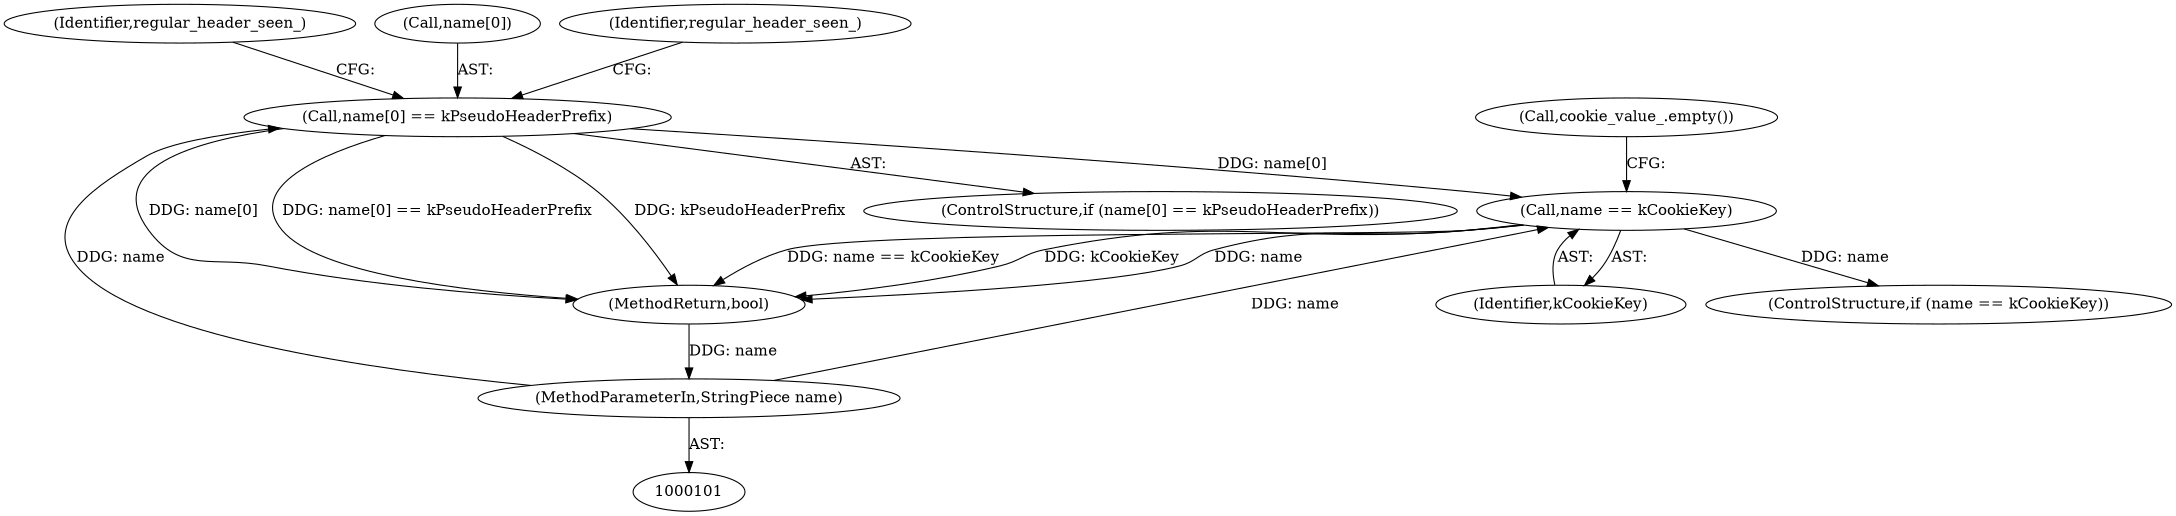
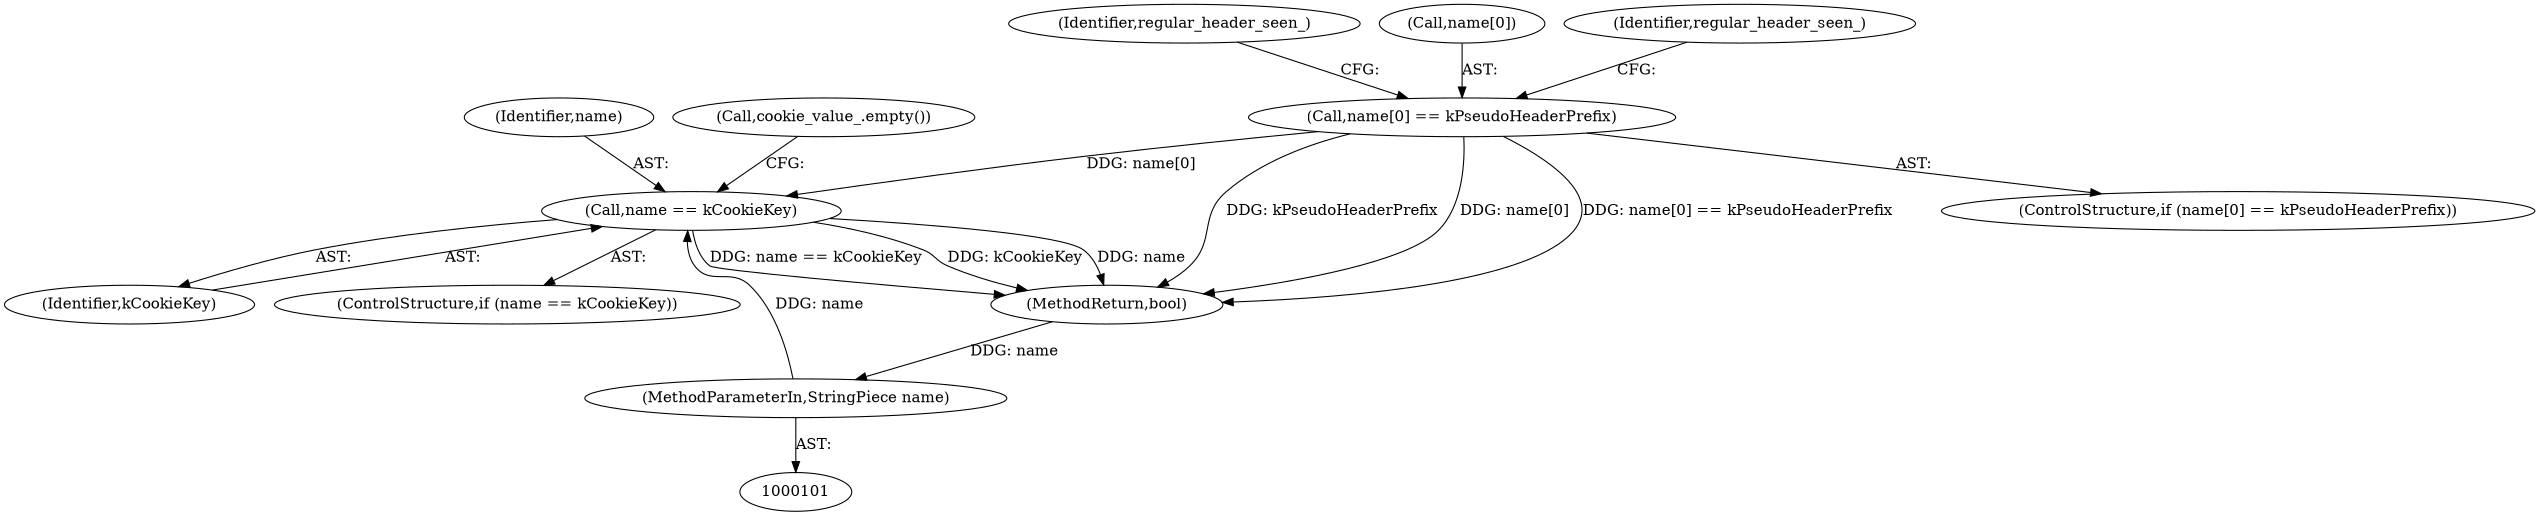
none -> (559, 117)
(1845, 258) -> (631, 258)
(162, 316) -> none
